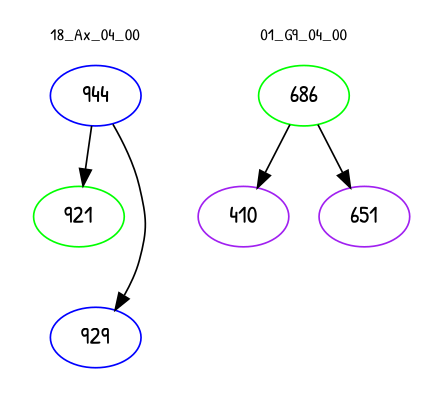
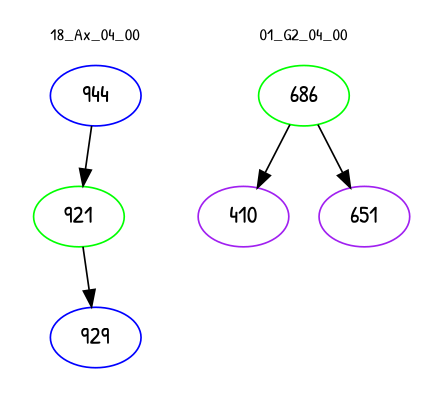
(304, 36) -> (304, 36)
(144, 209) -> (86, 268)
